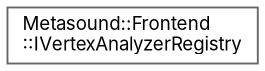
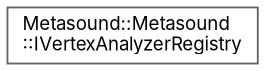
(133, 35) -> (133, 35)
